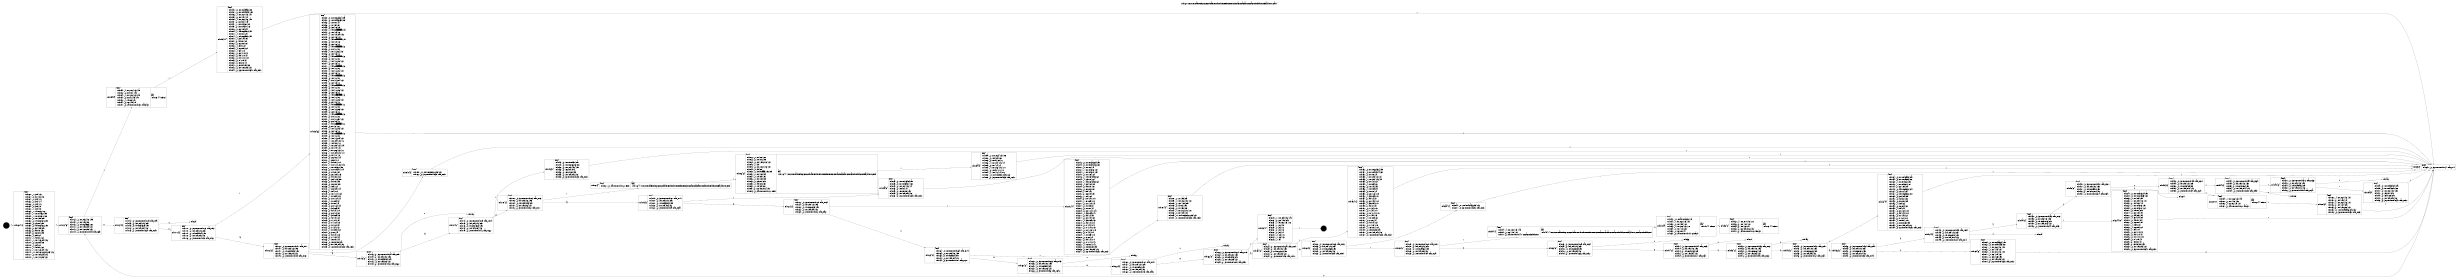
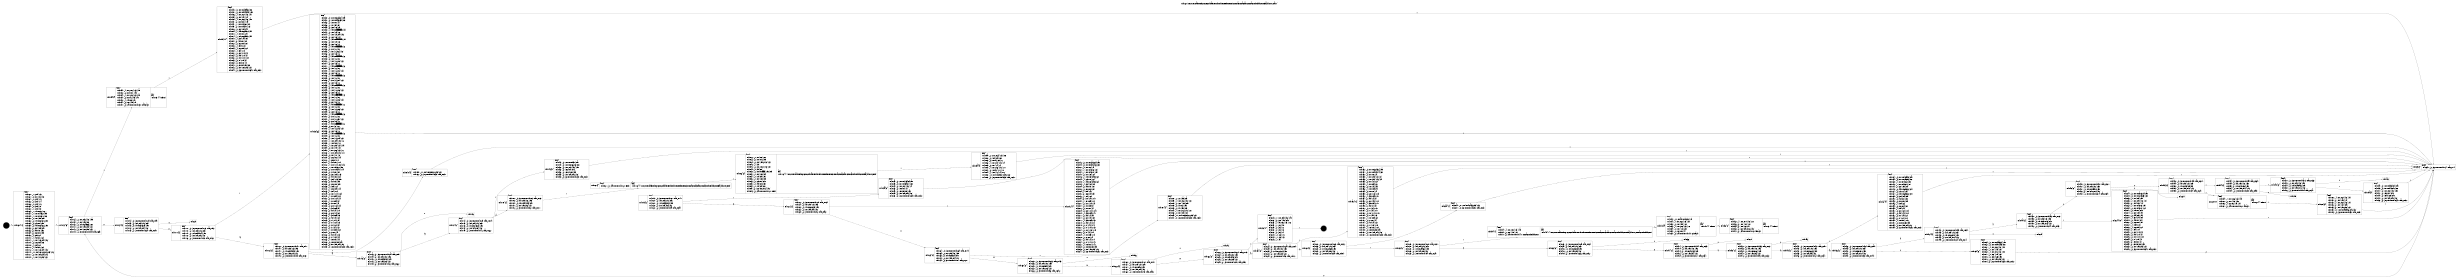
(590, 203) -> none
